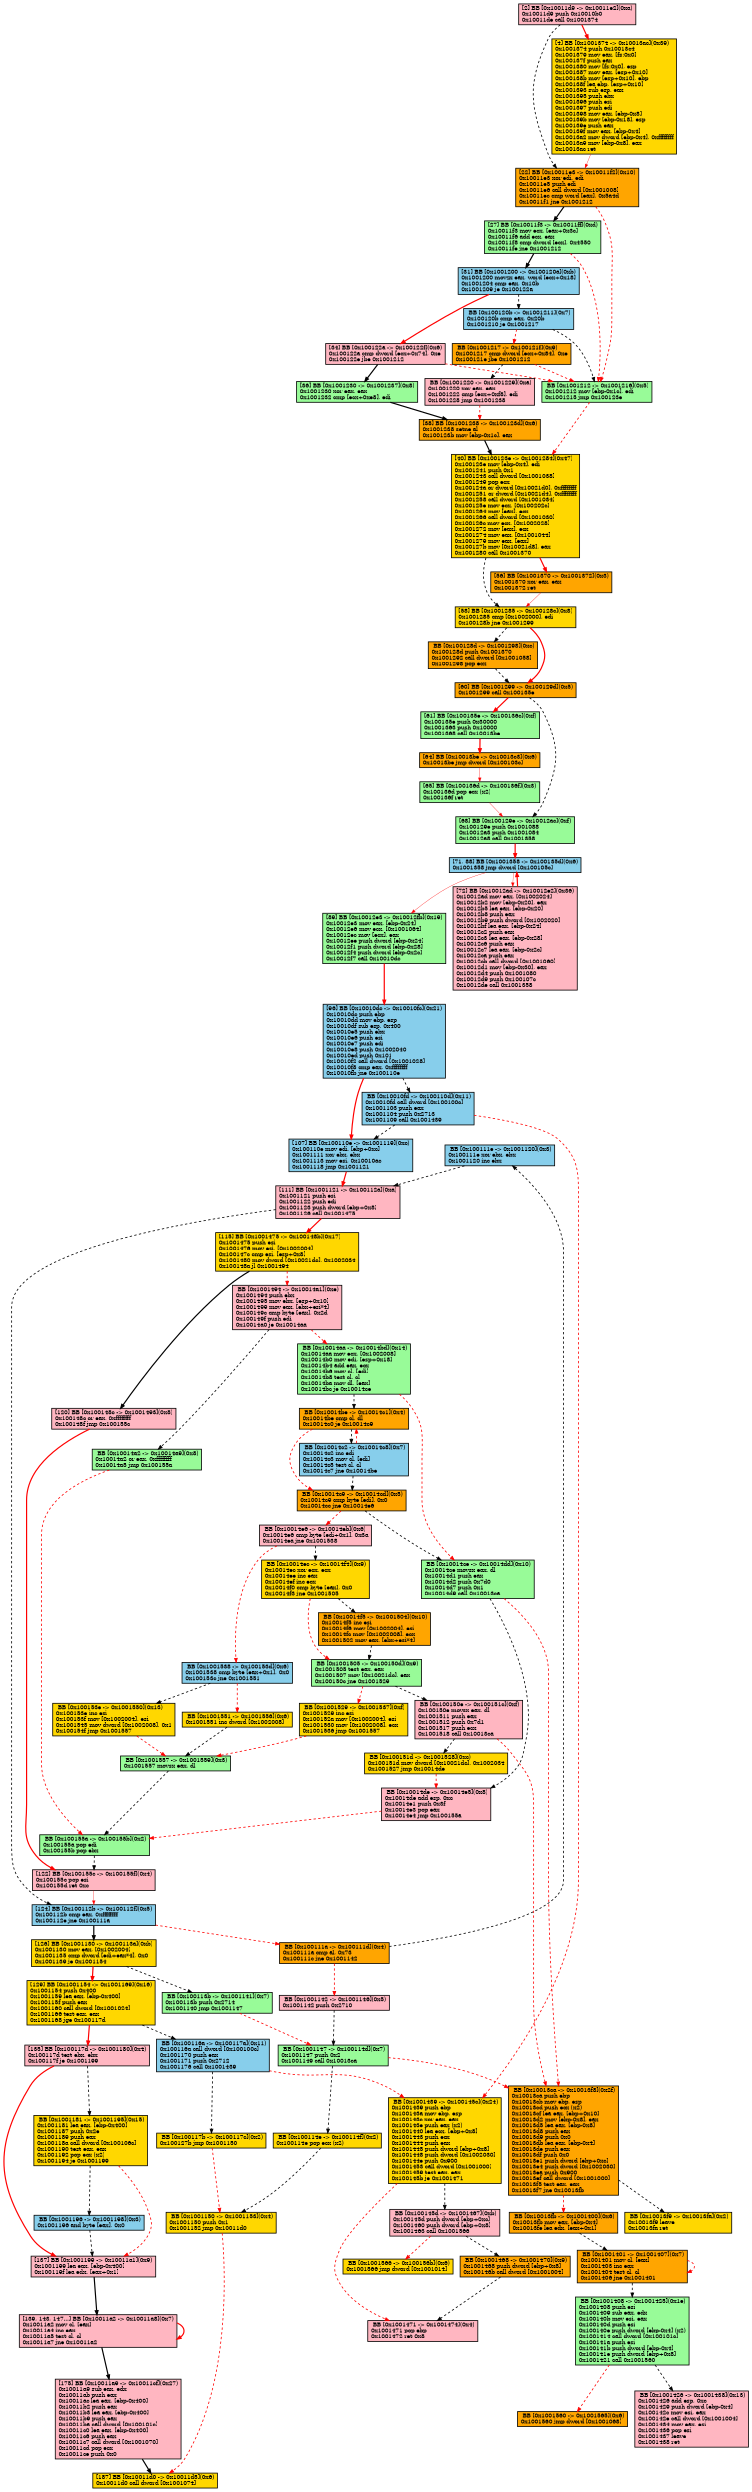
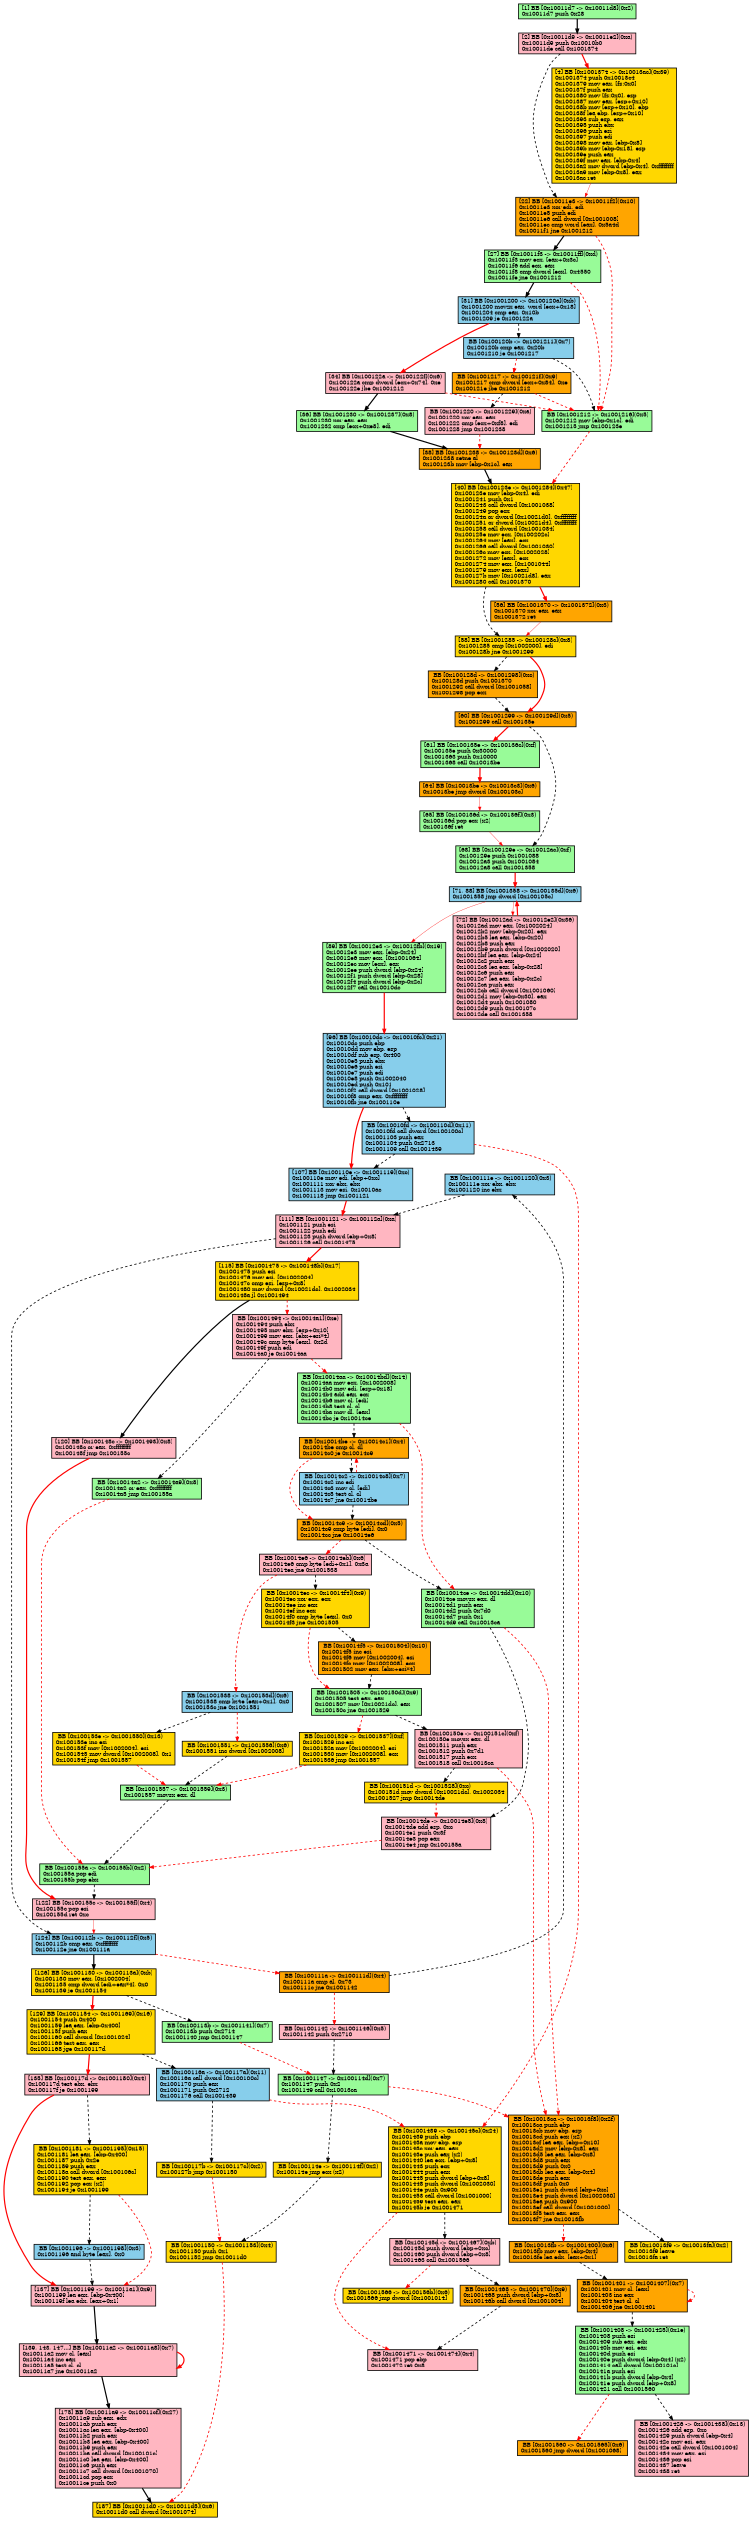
none -> (577, 11)
(327, 2141) -> (327, 2170)
